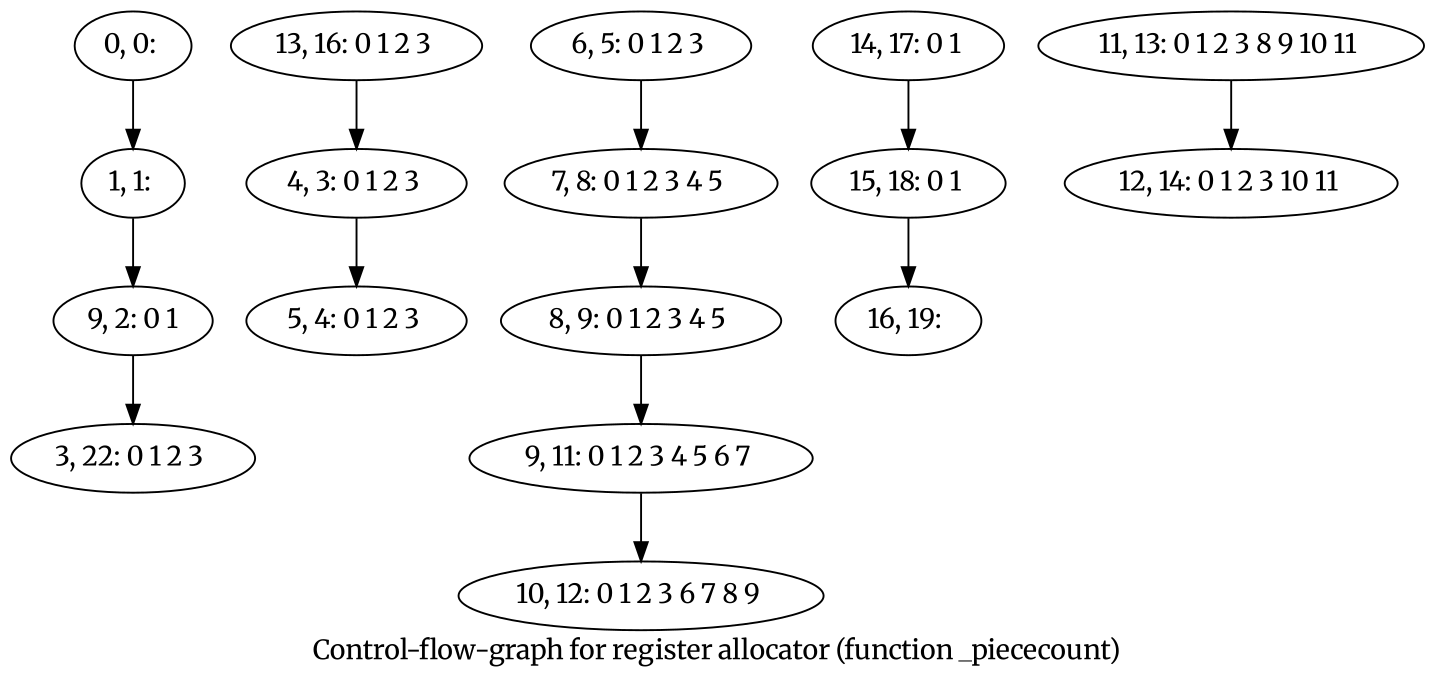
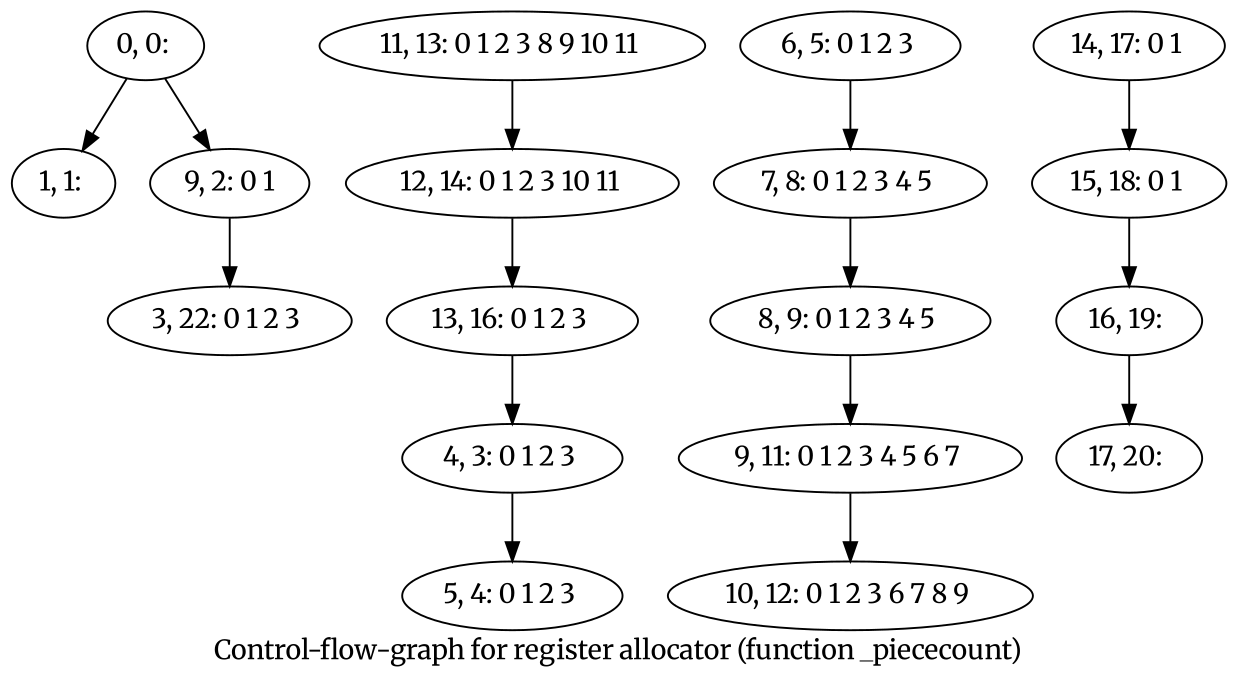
(133, 243) -> (182, 106)
none -> (512, 243)
none -> (1129, 458)
